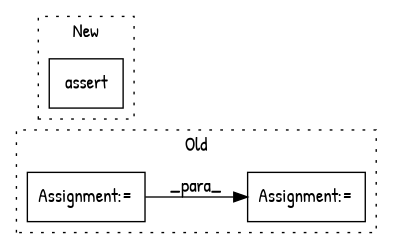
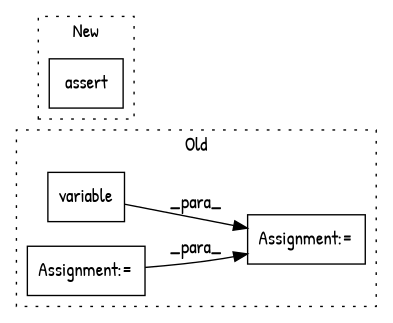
none -> (86, 197)
